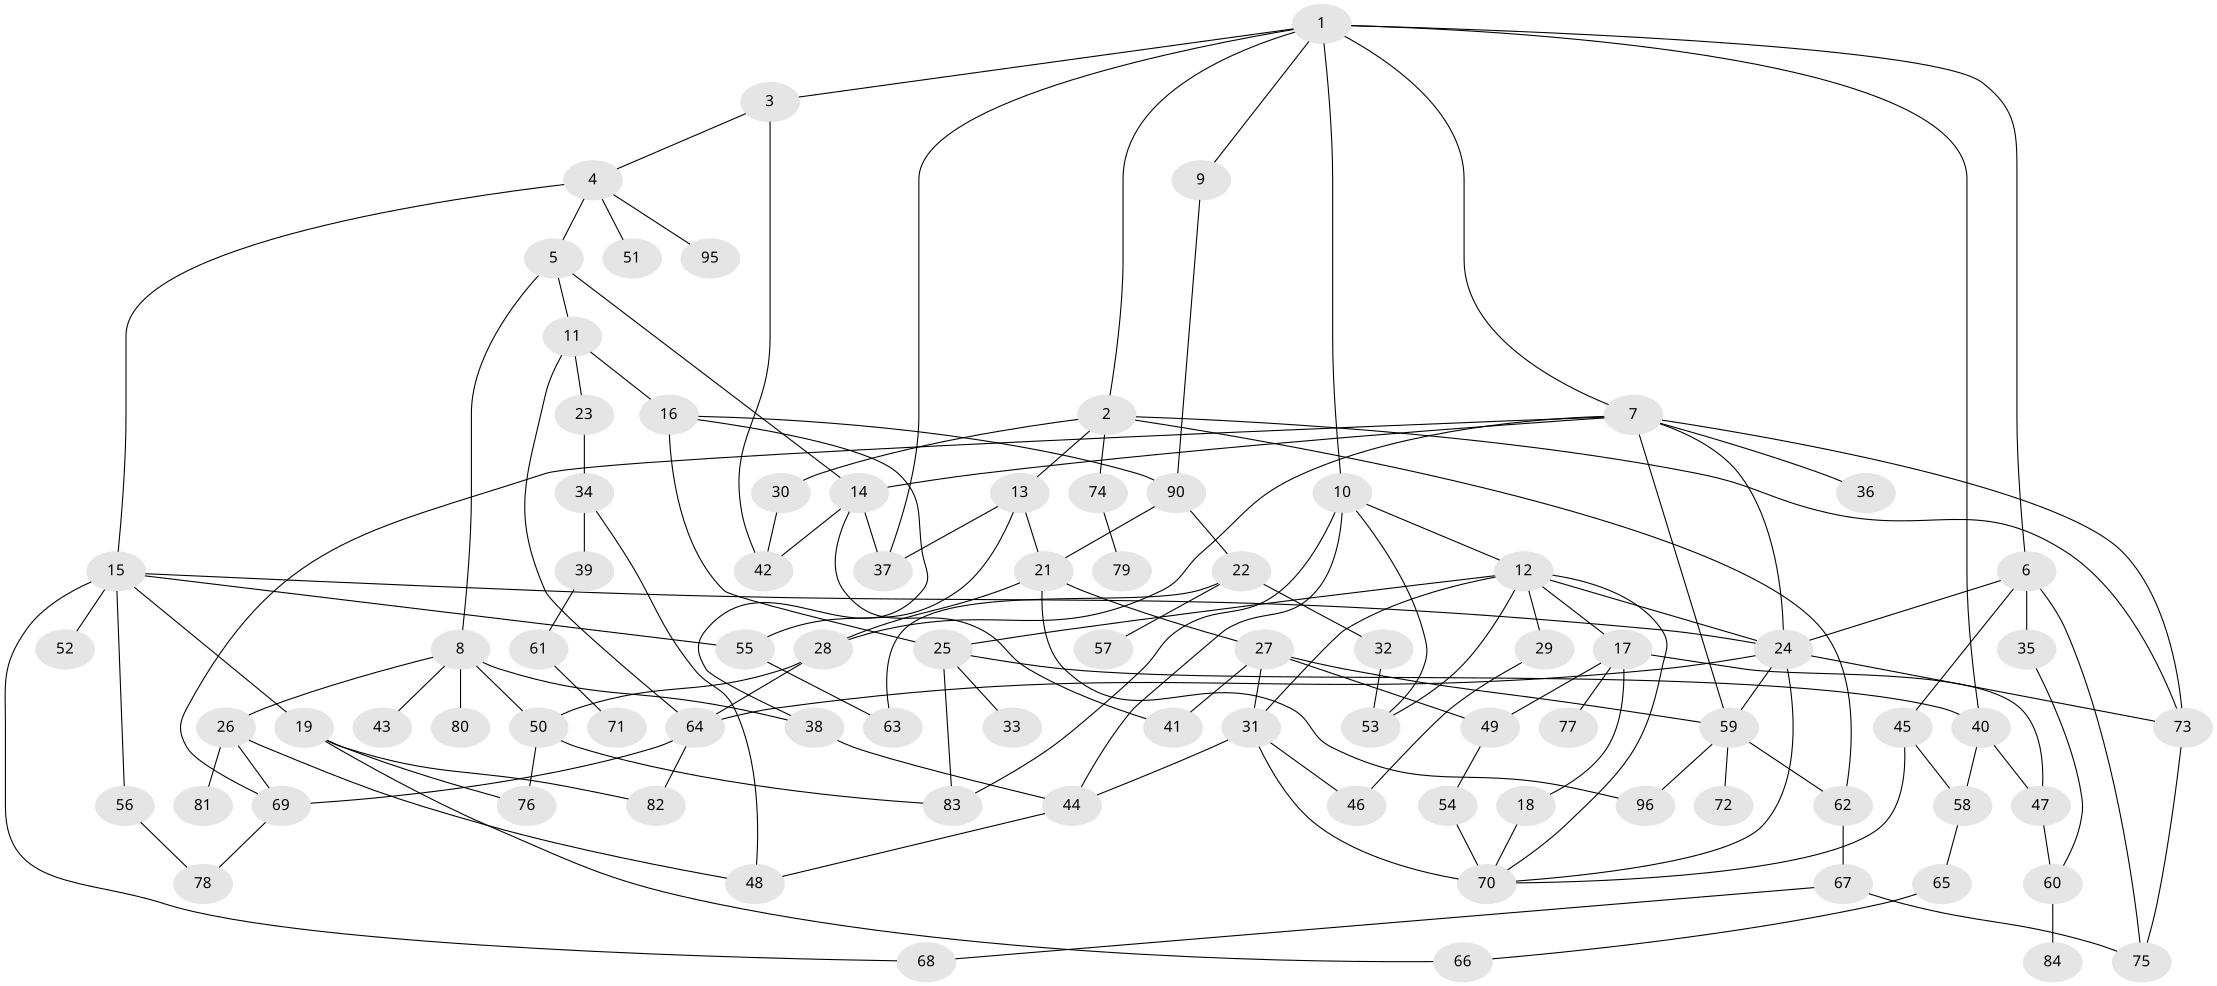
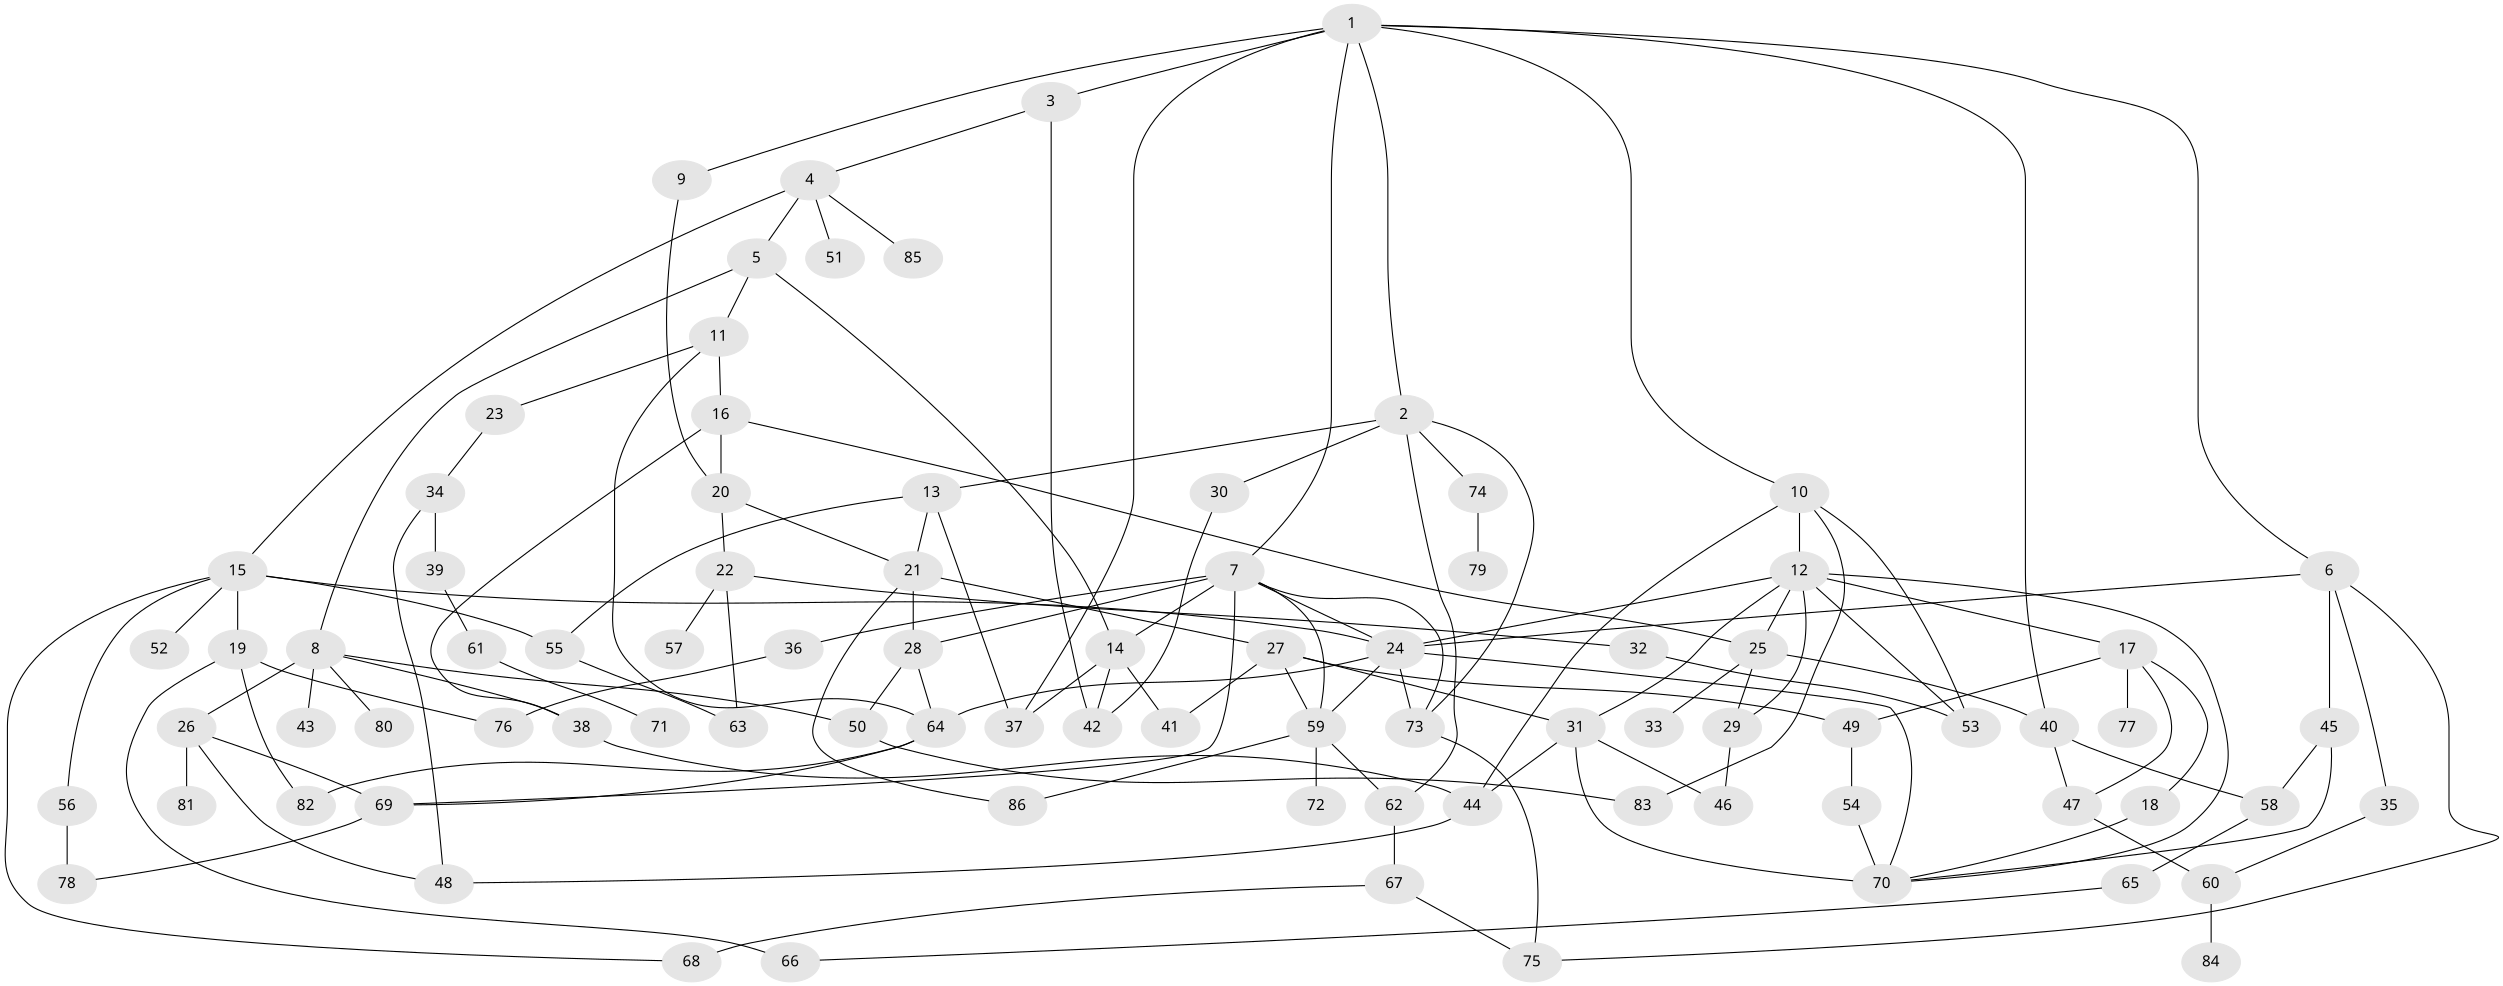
(710, 258) -> (913, 258)
(1176, 493) -> (721, 493)
(948, 728) -> (1743, 694)
(533, 767) -> (663, 679)
(1645, 806) -> (1018, 806)
